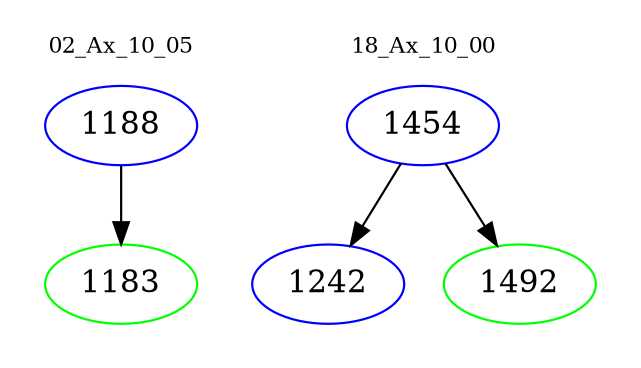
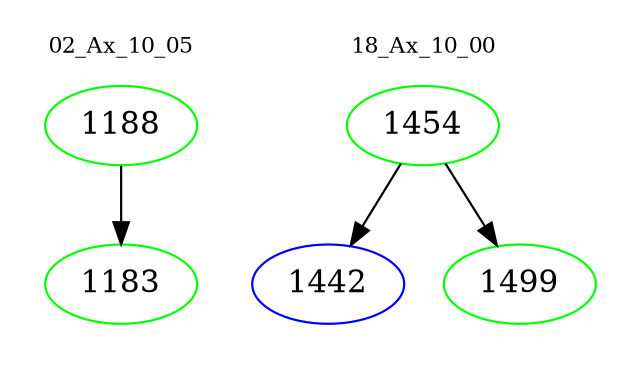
(121, 126) -> (121, 126)
(423, 126) -> (423, 126)
(328, 284) -> (328, 284)
(520, 284) -> (520, 284)
